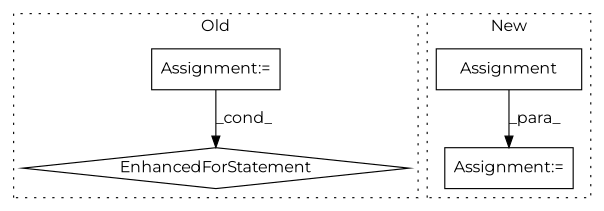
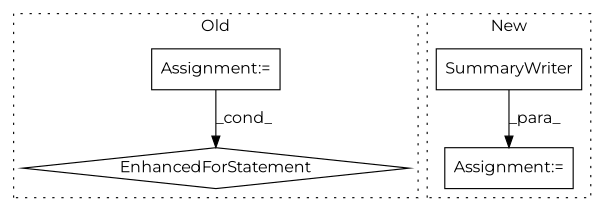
(509, 69) -> (509, 69)
